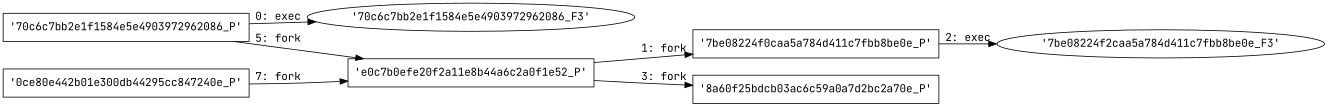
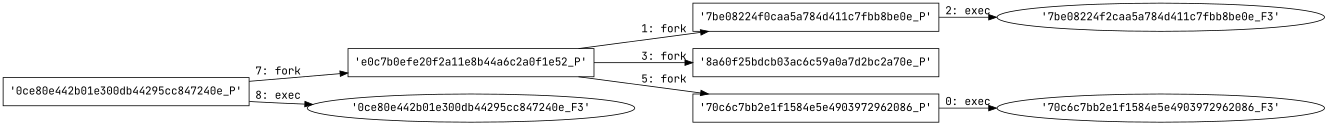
(295, 50) -> (640, 85)
none -> (471, 108)
